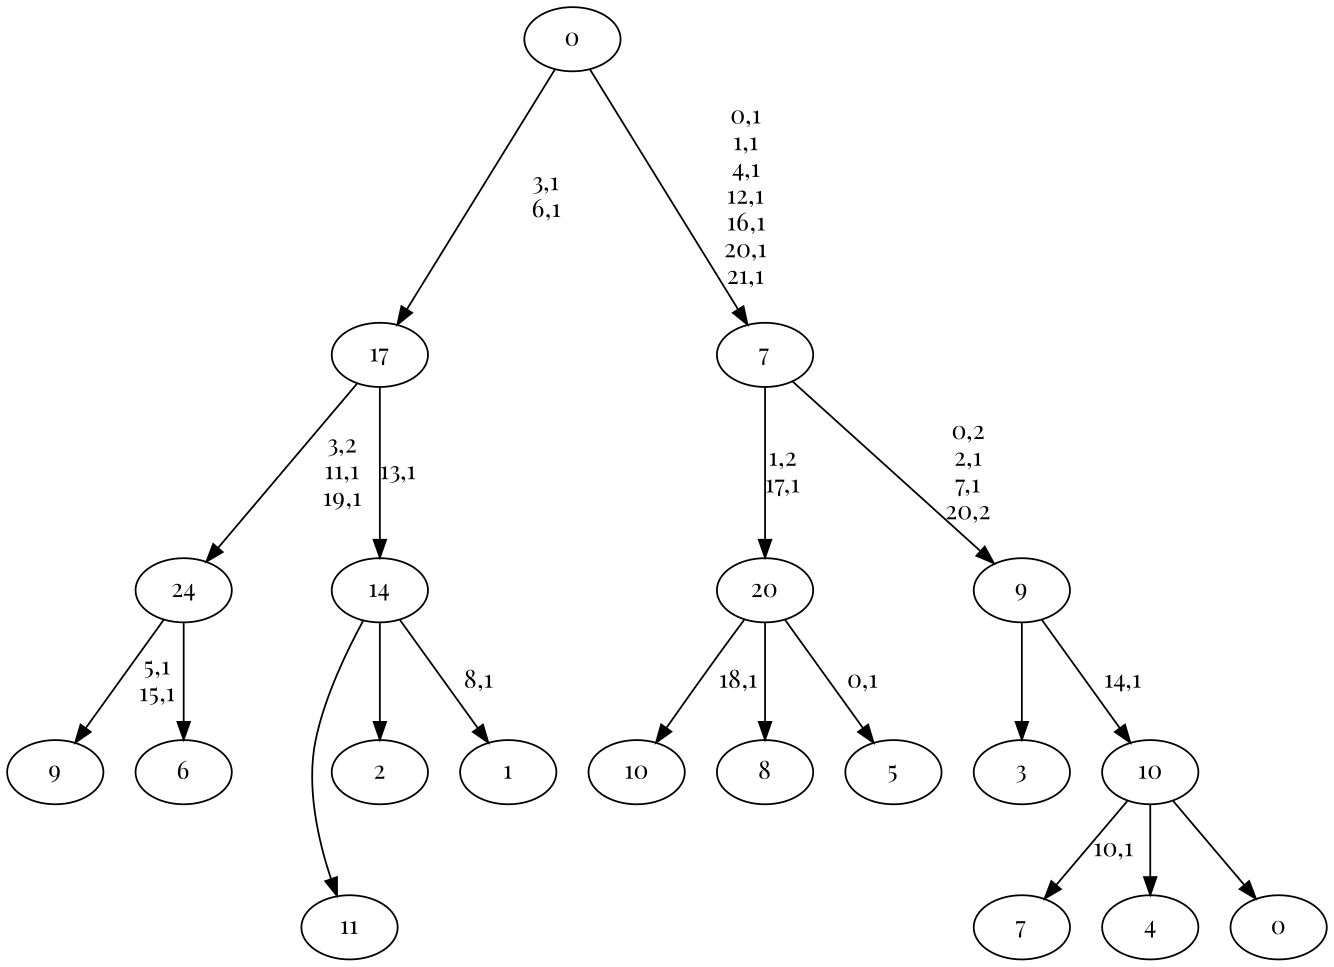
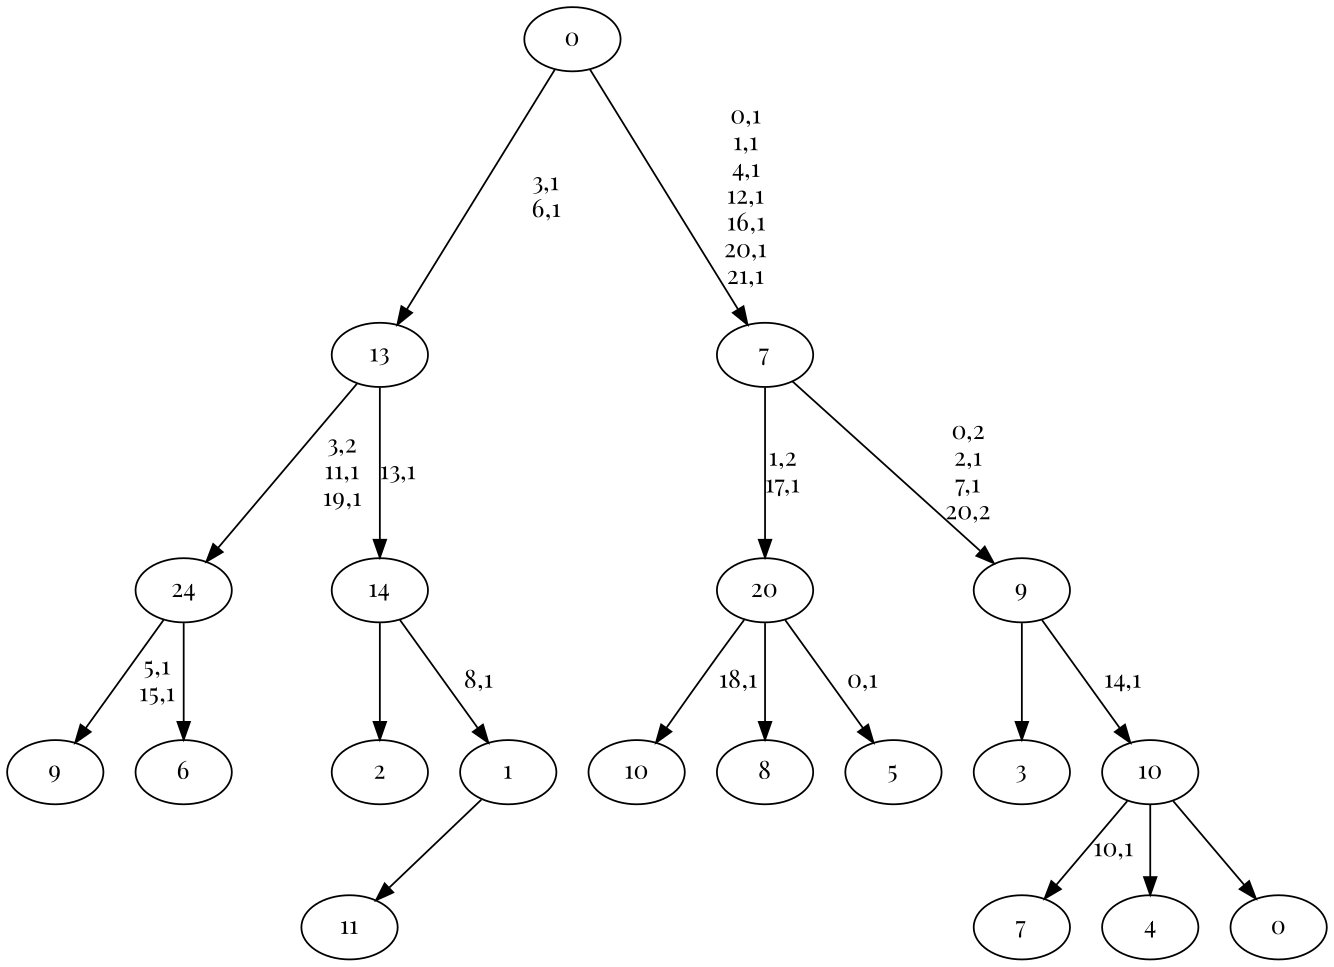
(380, 355) -> (380, 355)
(315, 746) -> (435, 844)
